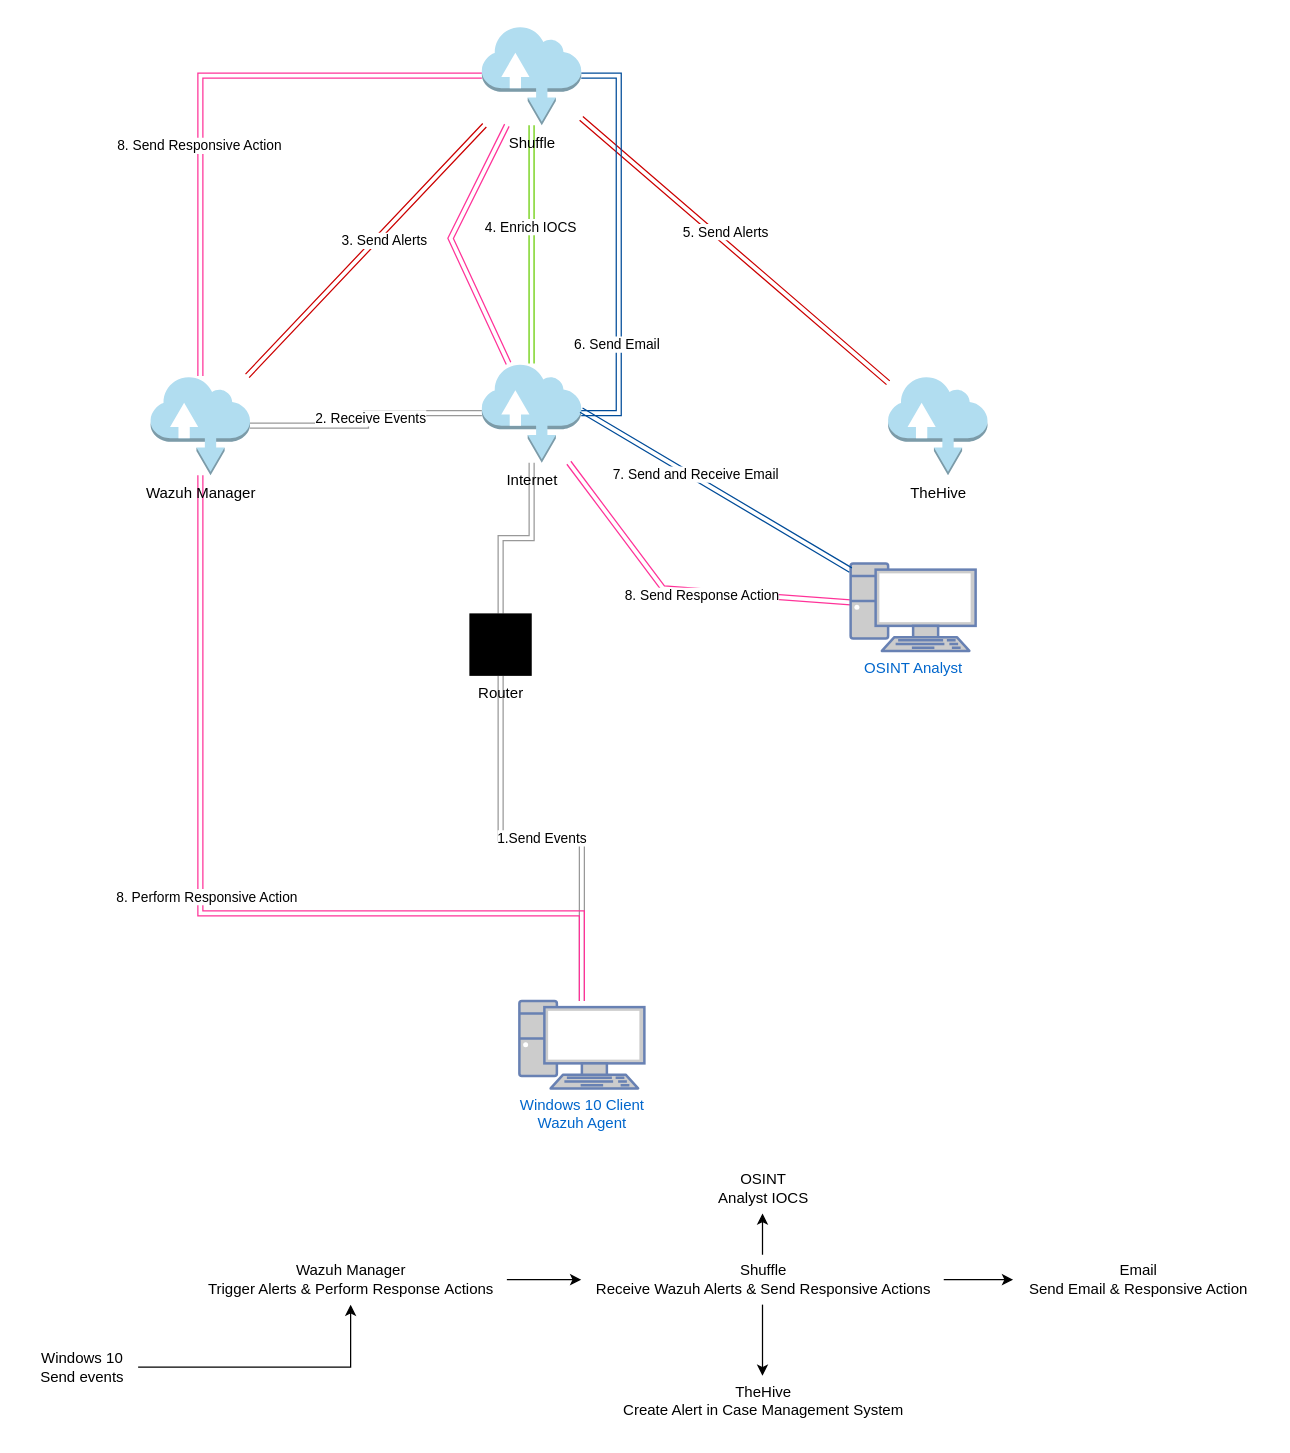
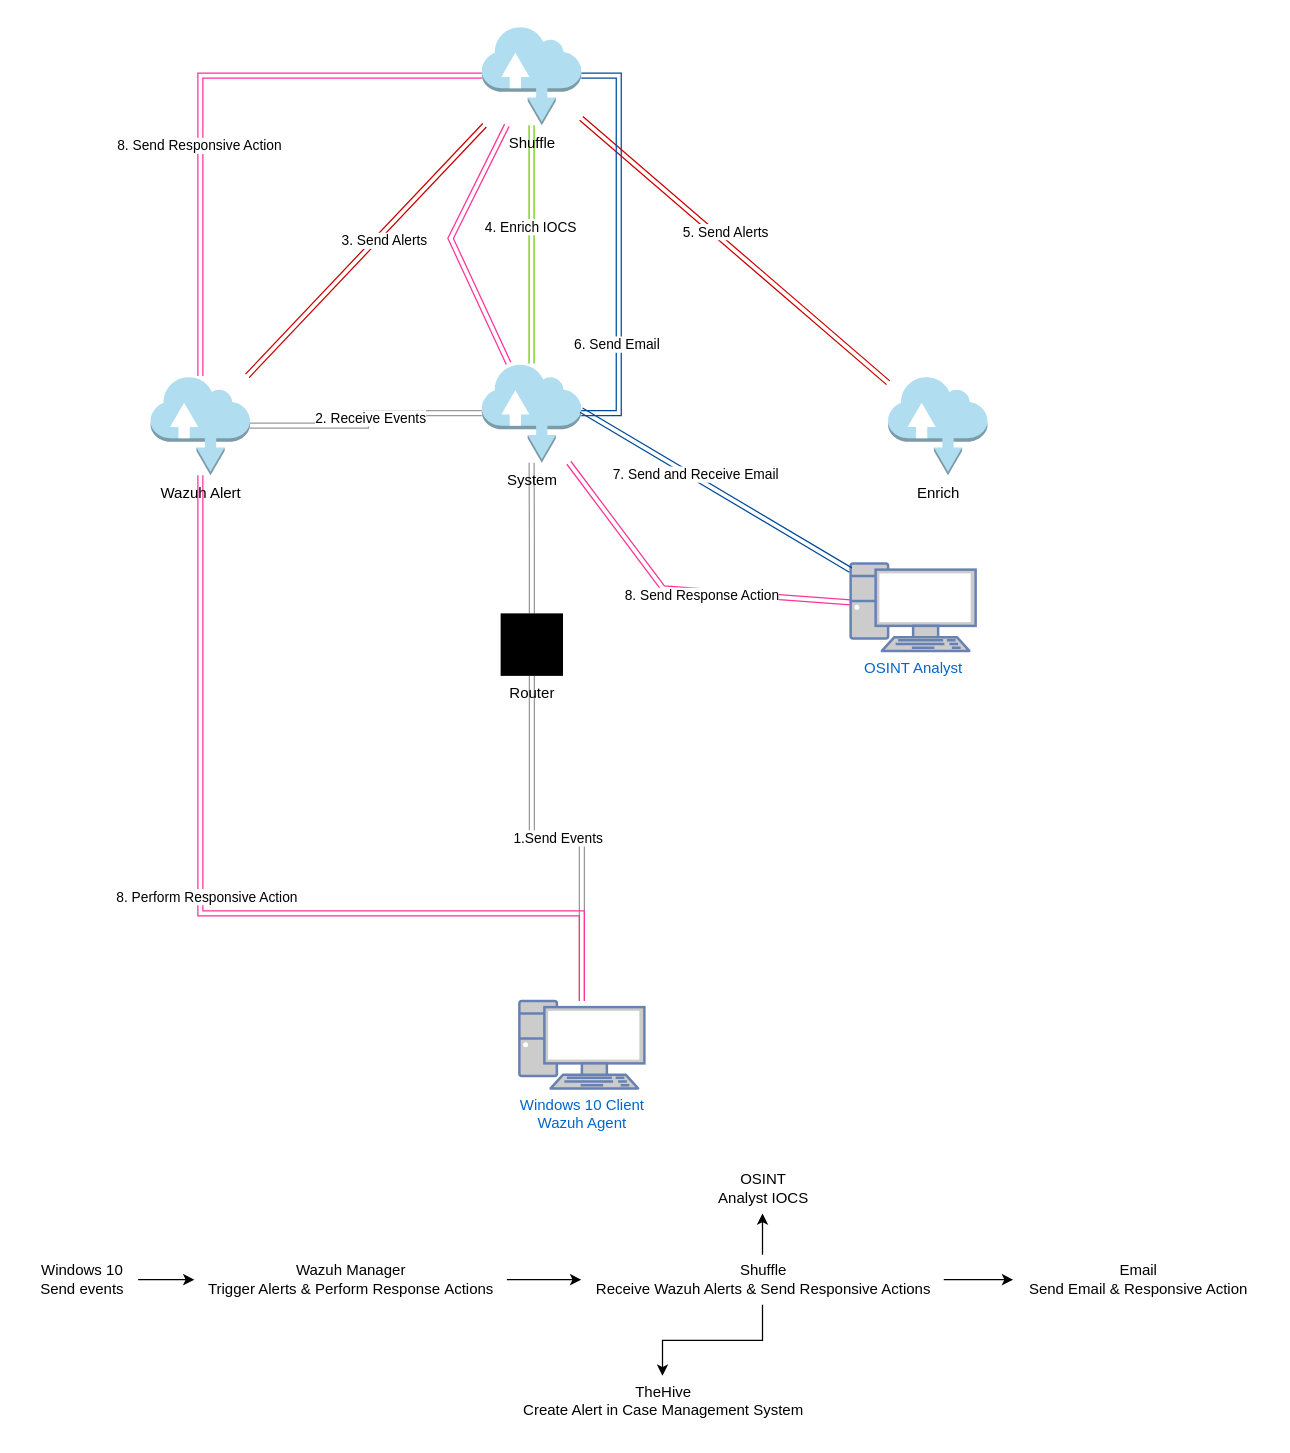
(533, 481) -> (533, 481)
(201, 493) -> (201, 493)
(939, 493) -> (939, 493)
(501, 644) -> (532, 644)
(82, 1367) -> (82, 1279)
(763, 1401) -> (663, 1401)
